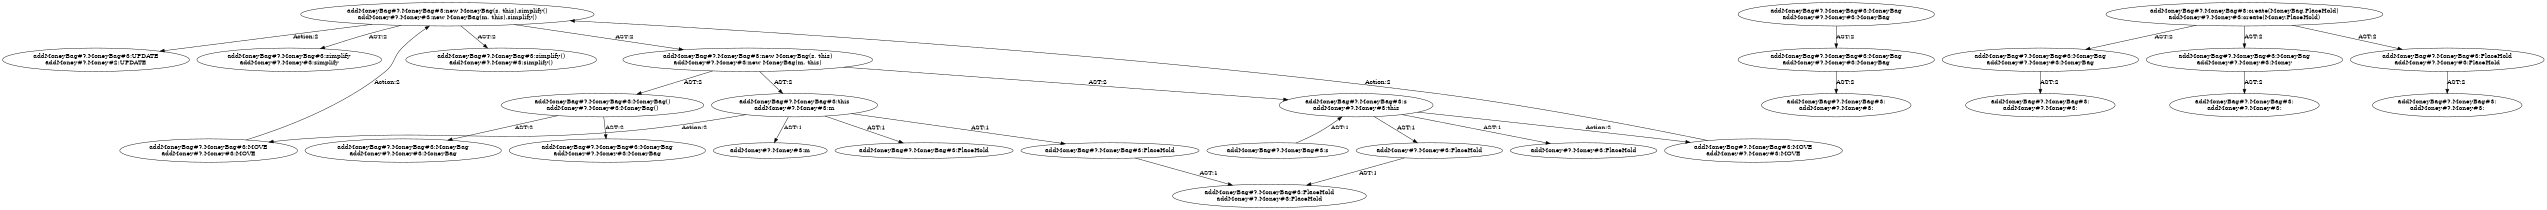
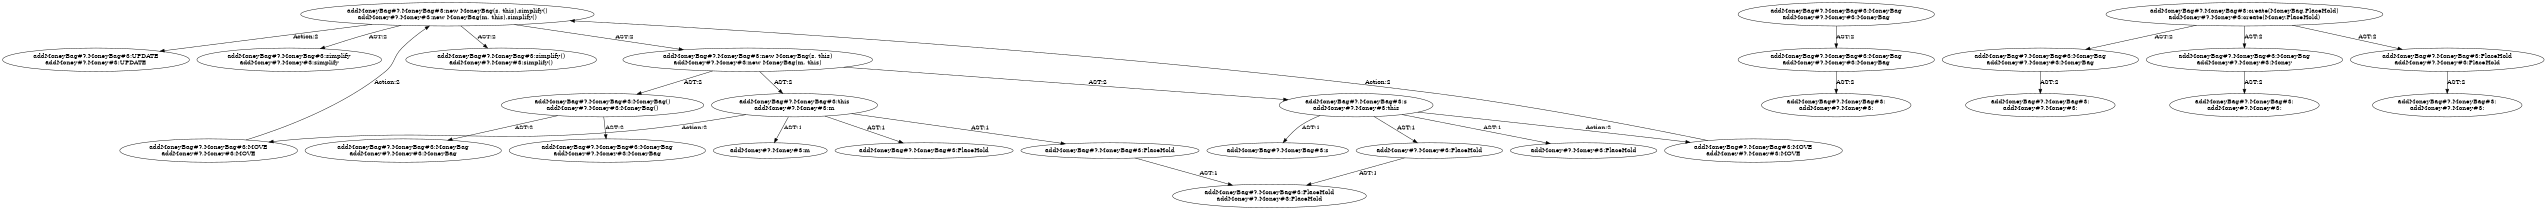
(96, 60) -> (96, 60)
(1318, 133) -> (1301, 125)
